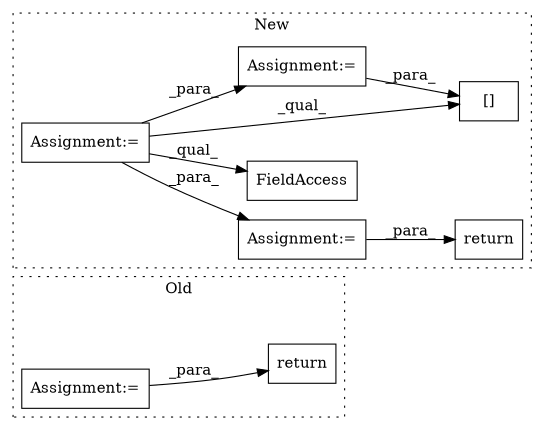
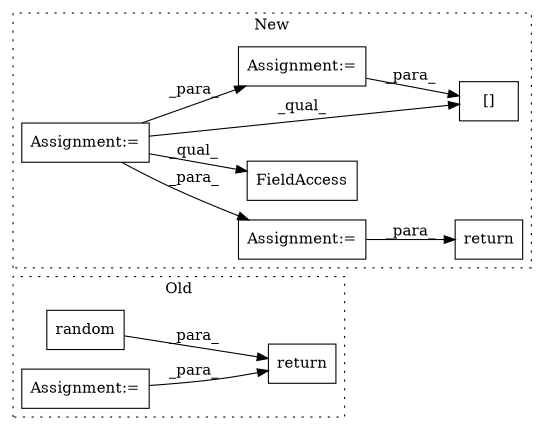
none -> (85, 330)
